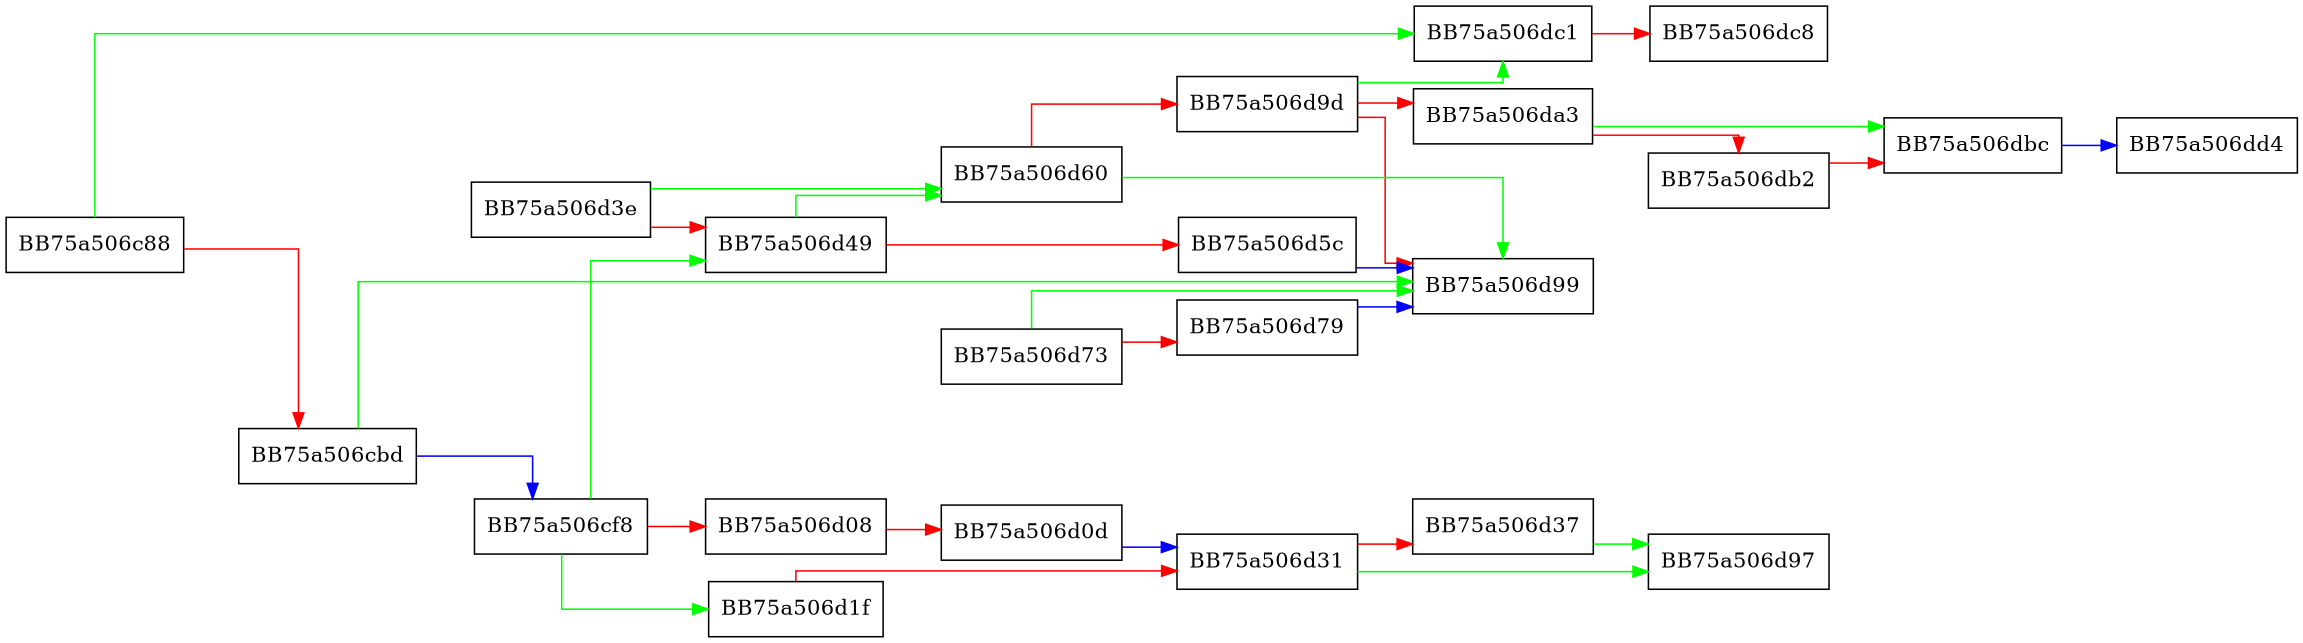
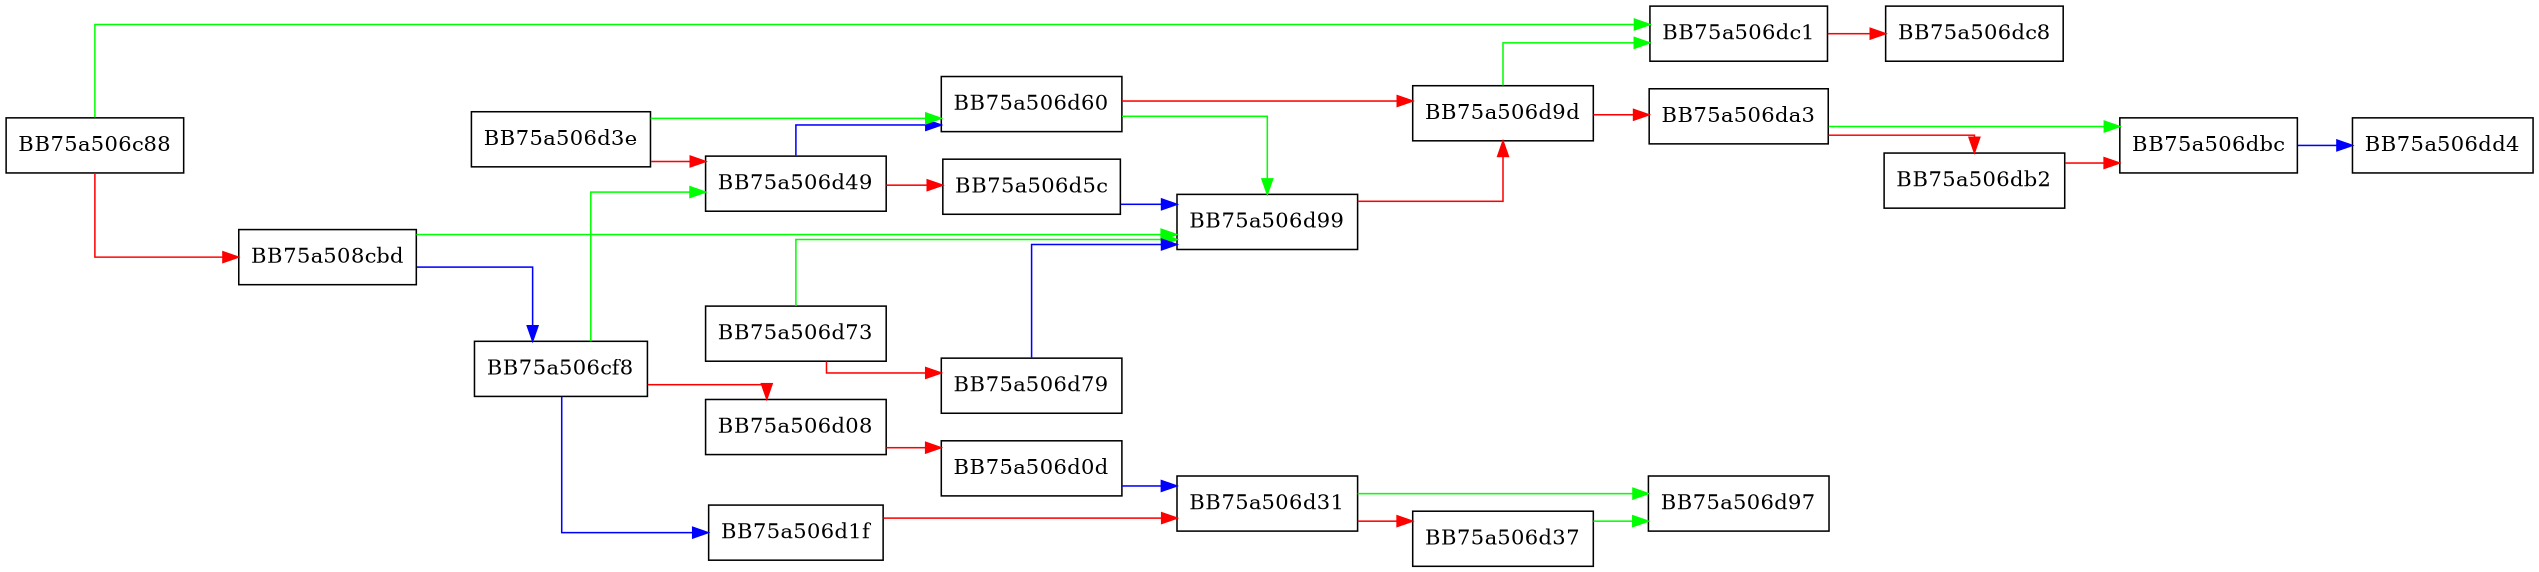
(1385, 187) -> (1453, 201)
(850, 195) -> (846, 125)
(328, 456) -> (328, 257)
(600, 609) -> (562, 530)
